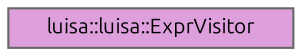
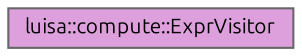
(151, 28) -> (151, 28)
